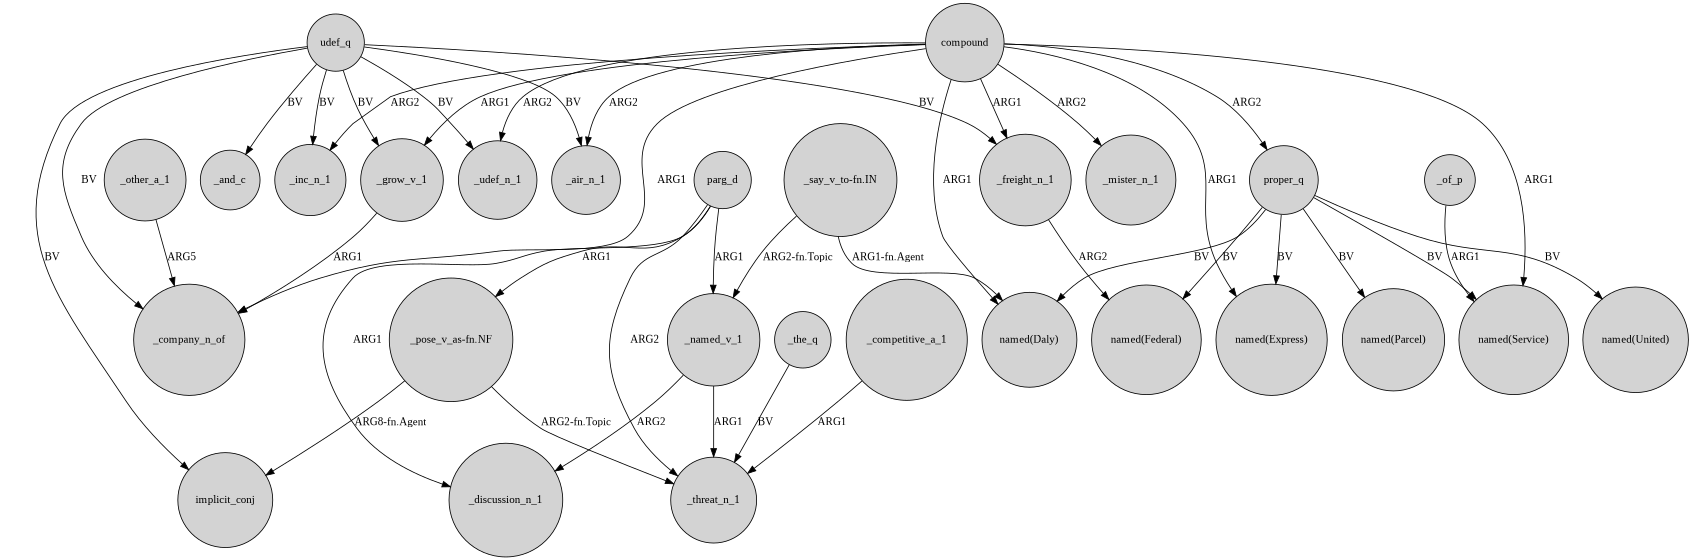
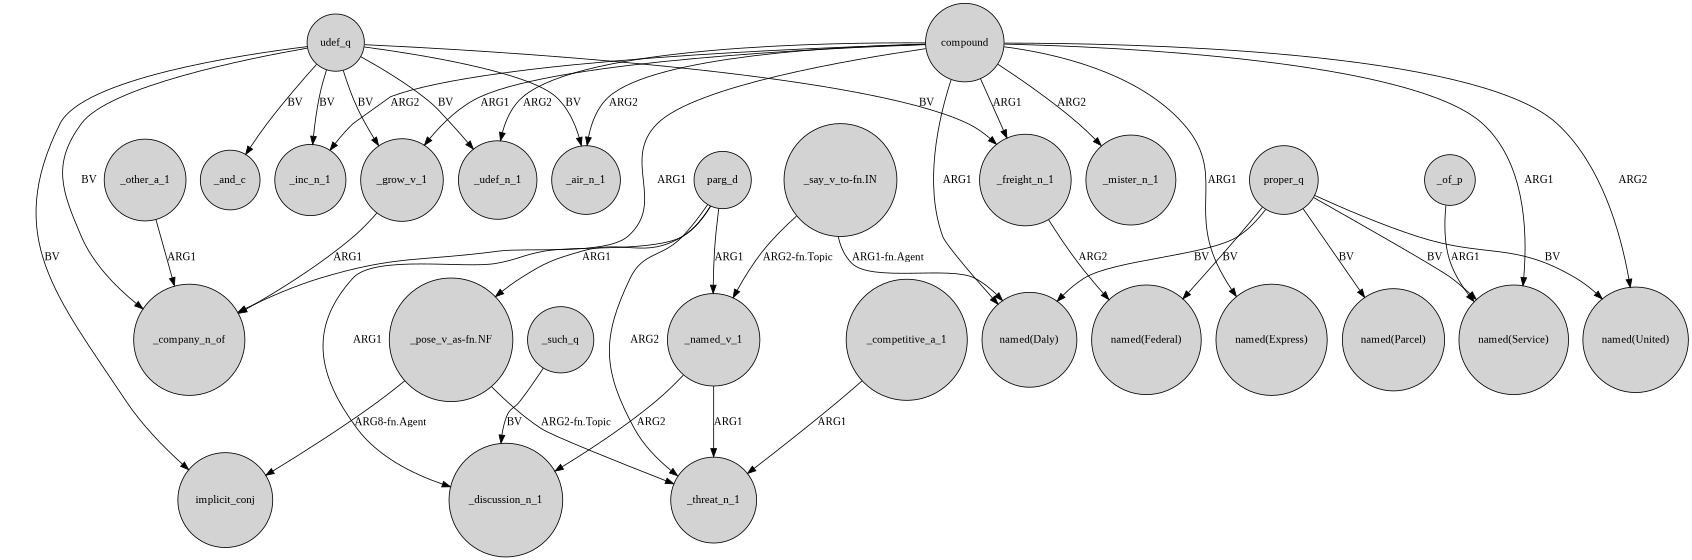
(1145, 66) -> (1373, 65)
(1279, 245) -> none
(182, 257) -> (182, 257)
none -> (561, 340)
(803, 340) -> none
